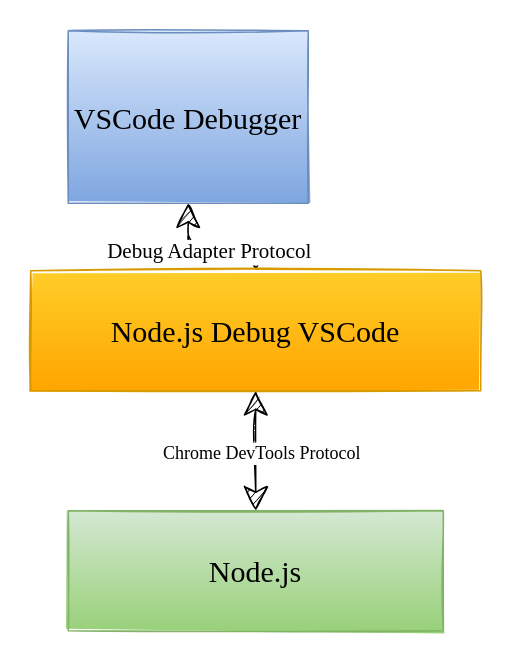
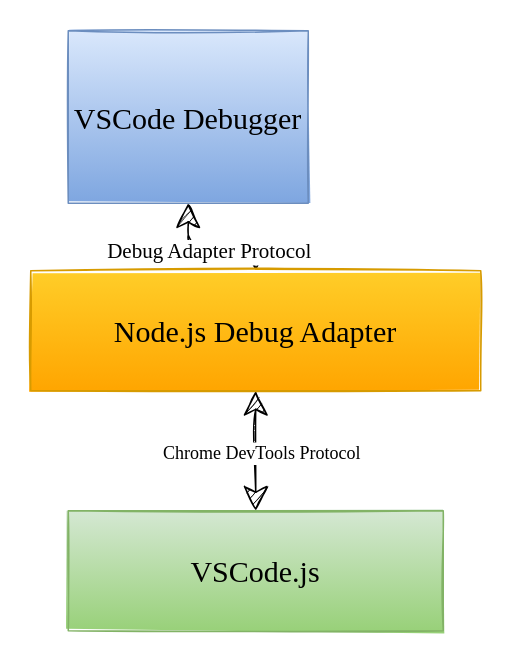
(256, 331) -> (256, 331)
(256, 571) -> (256, 571)
